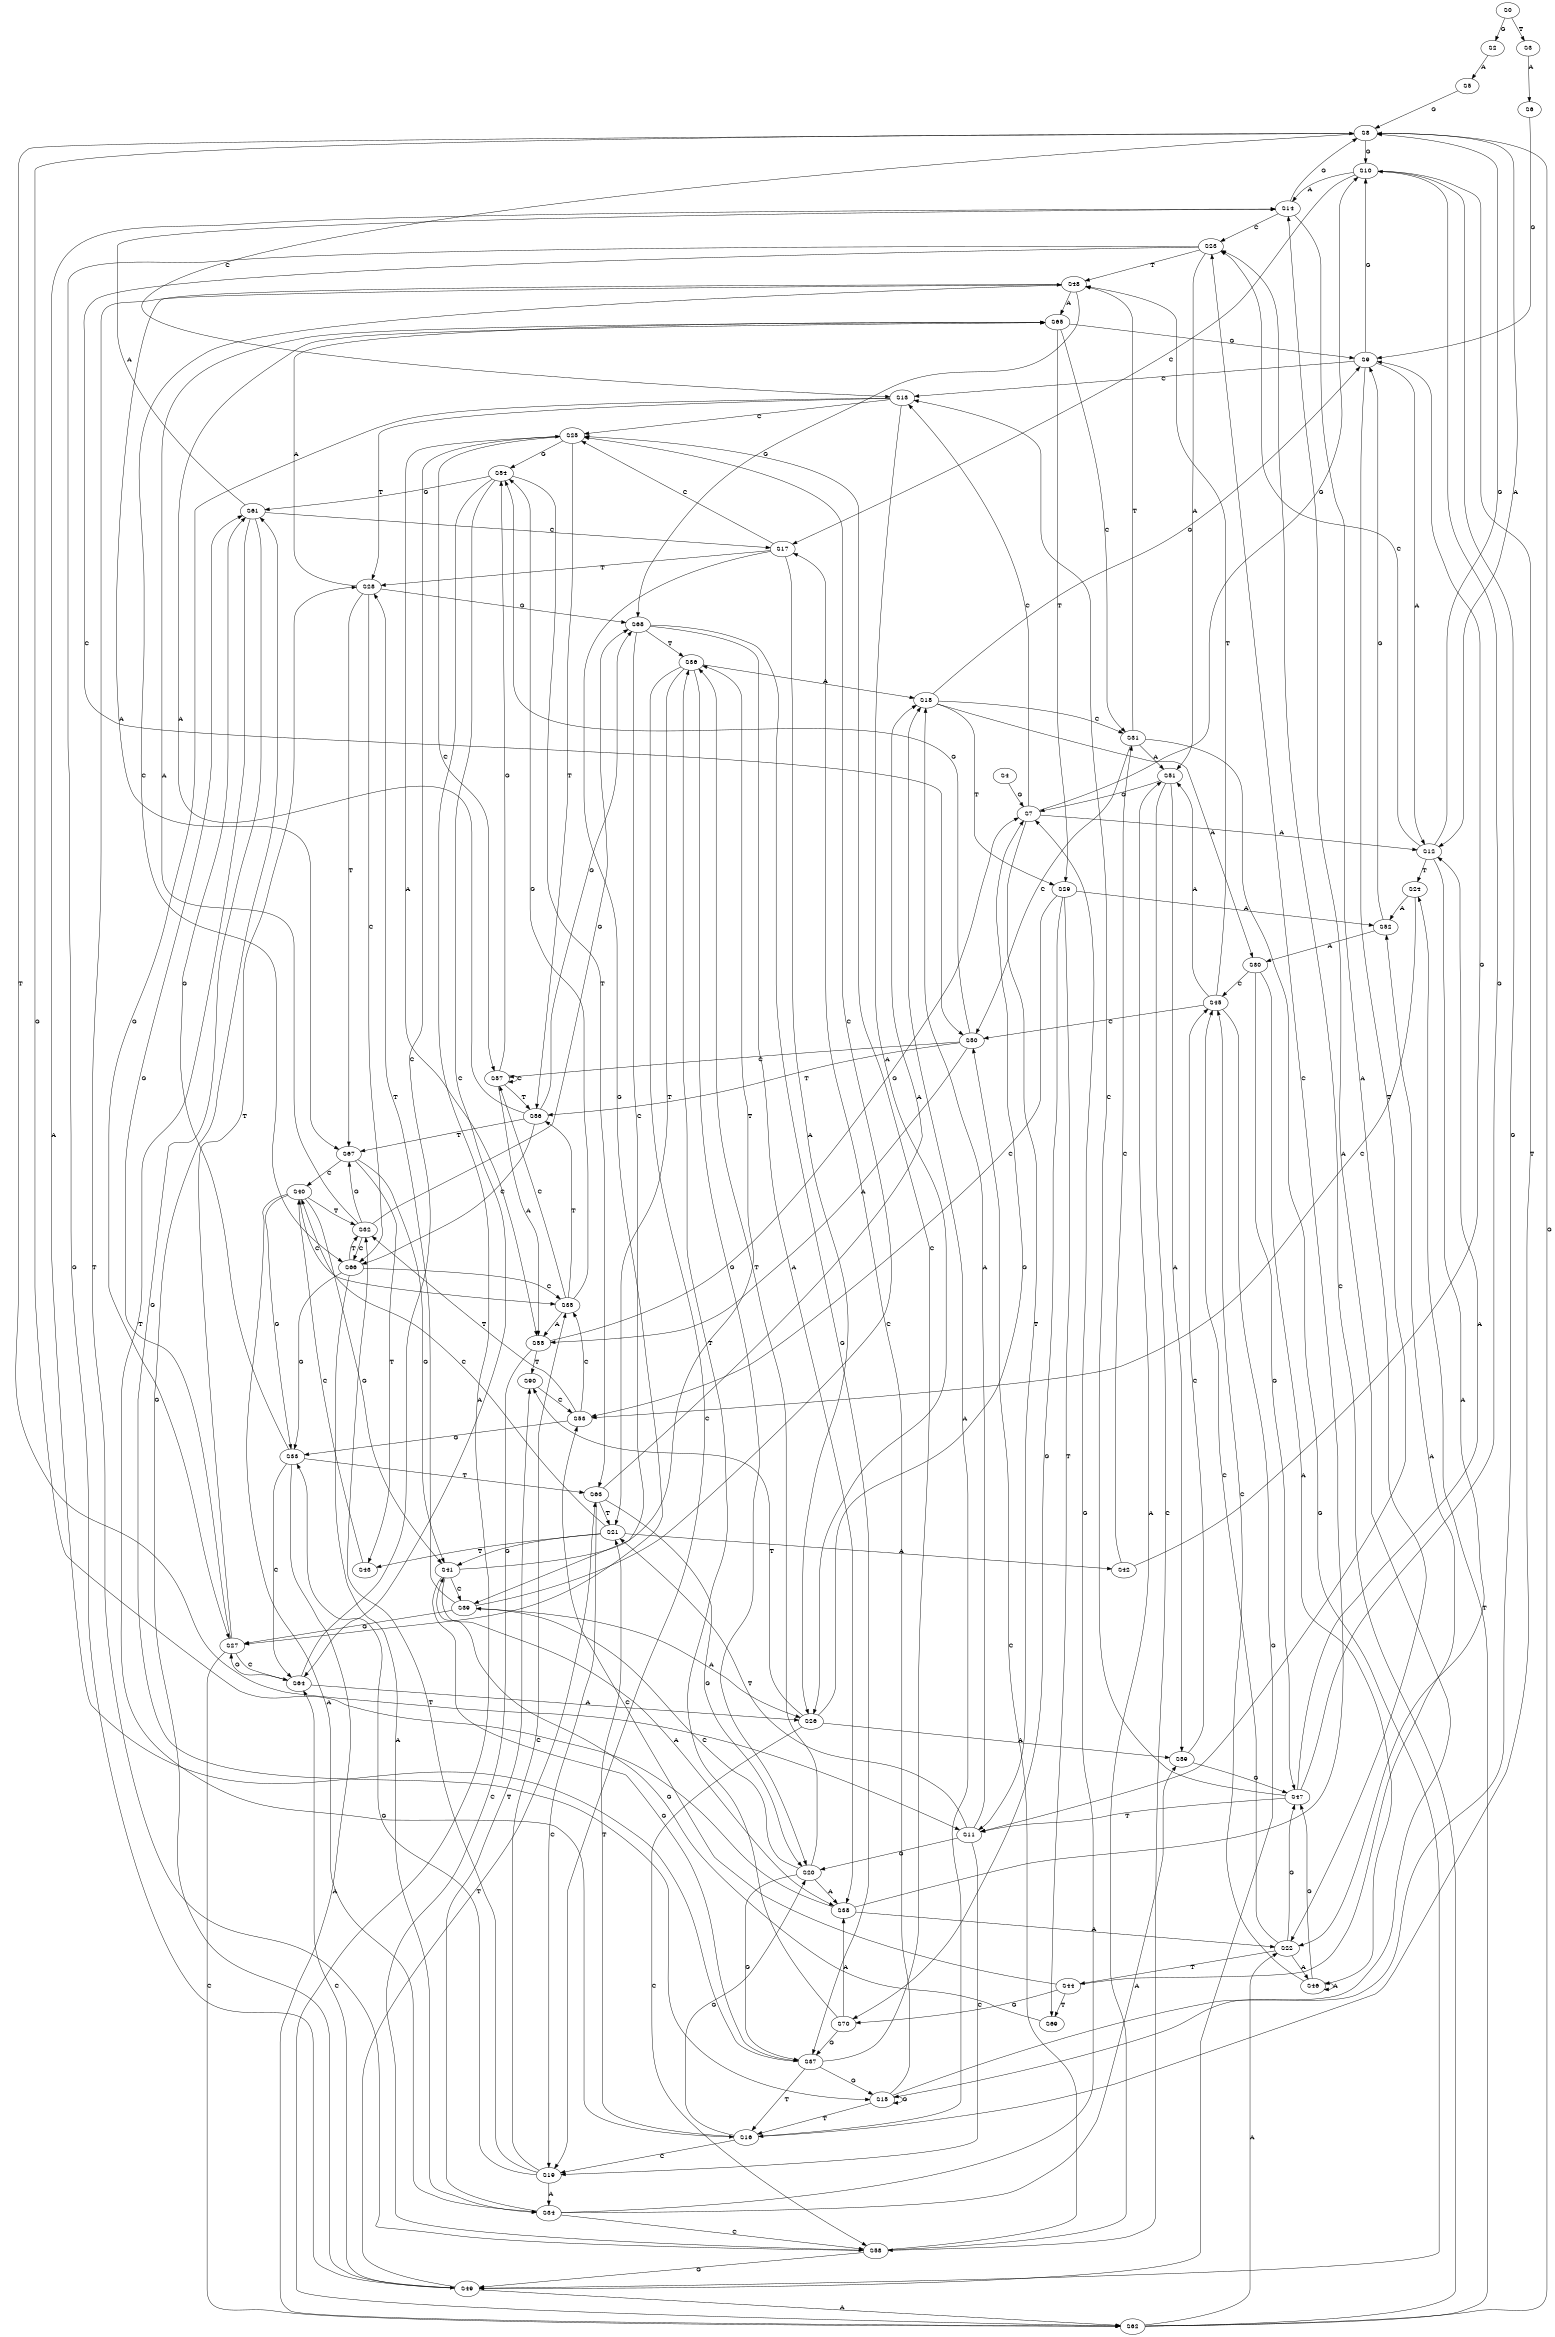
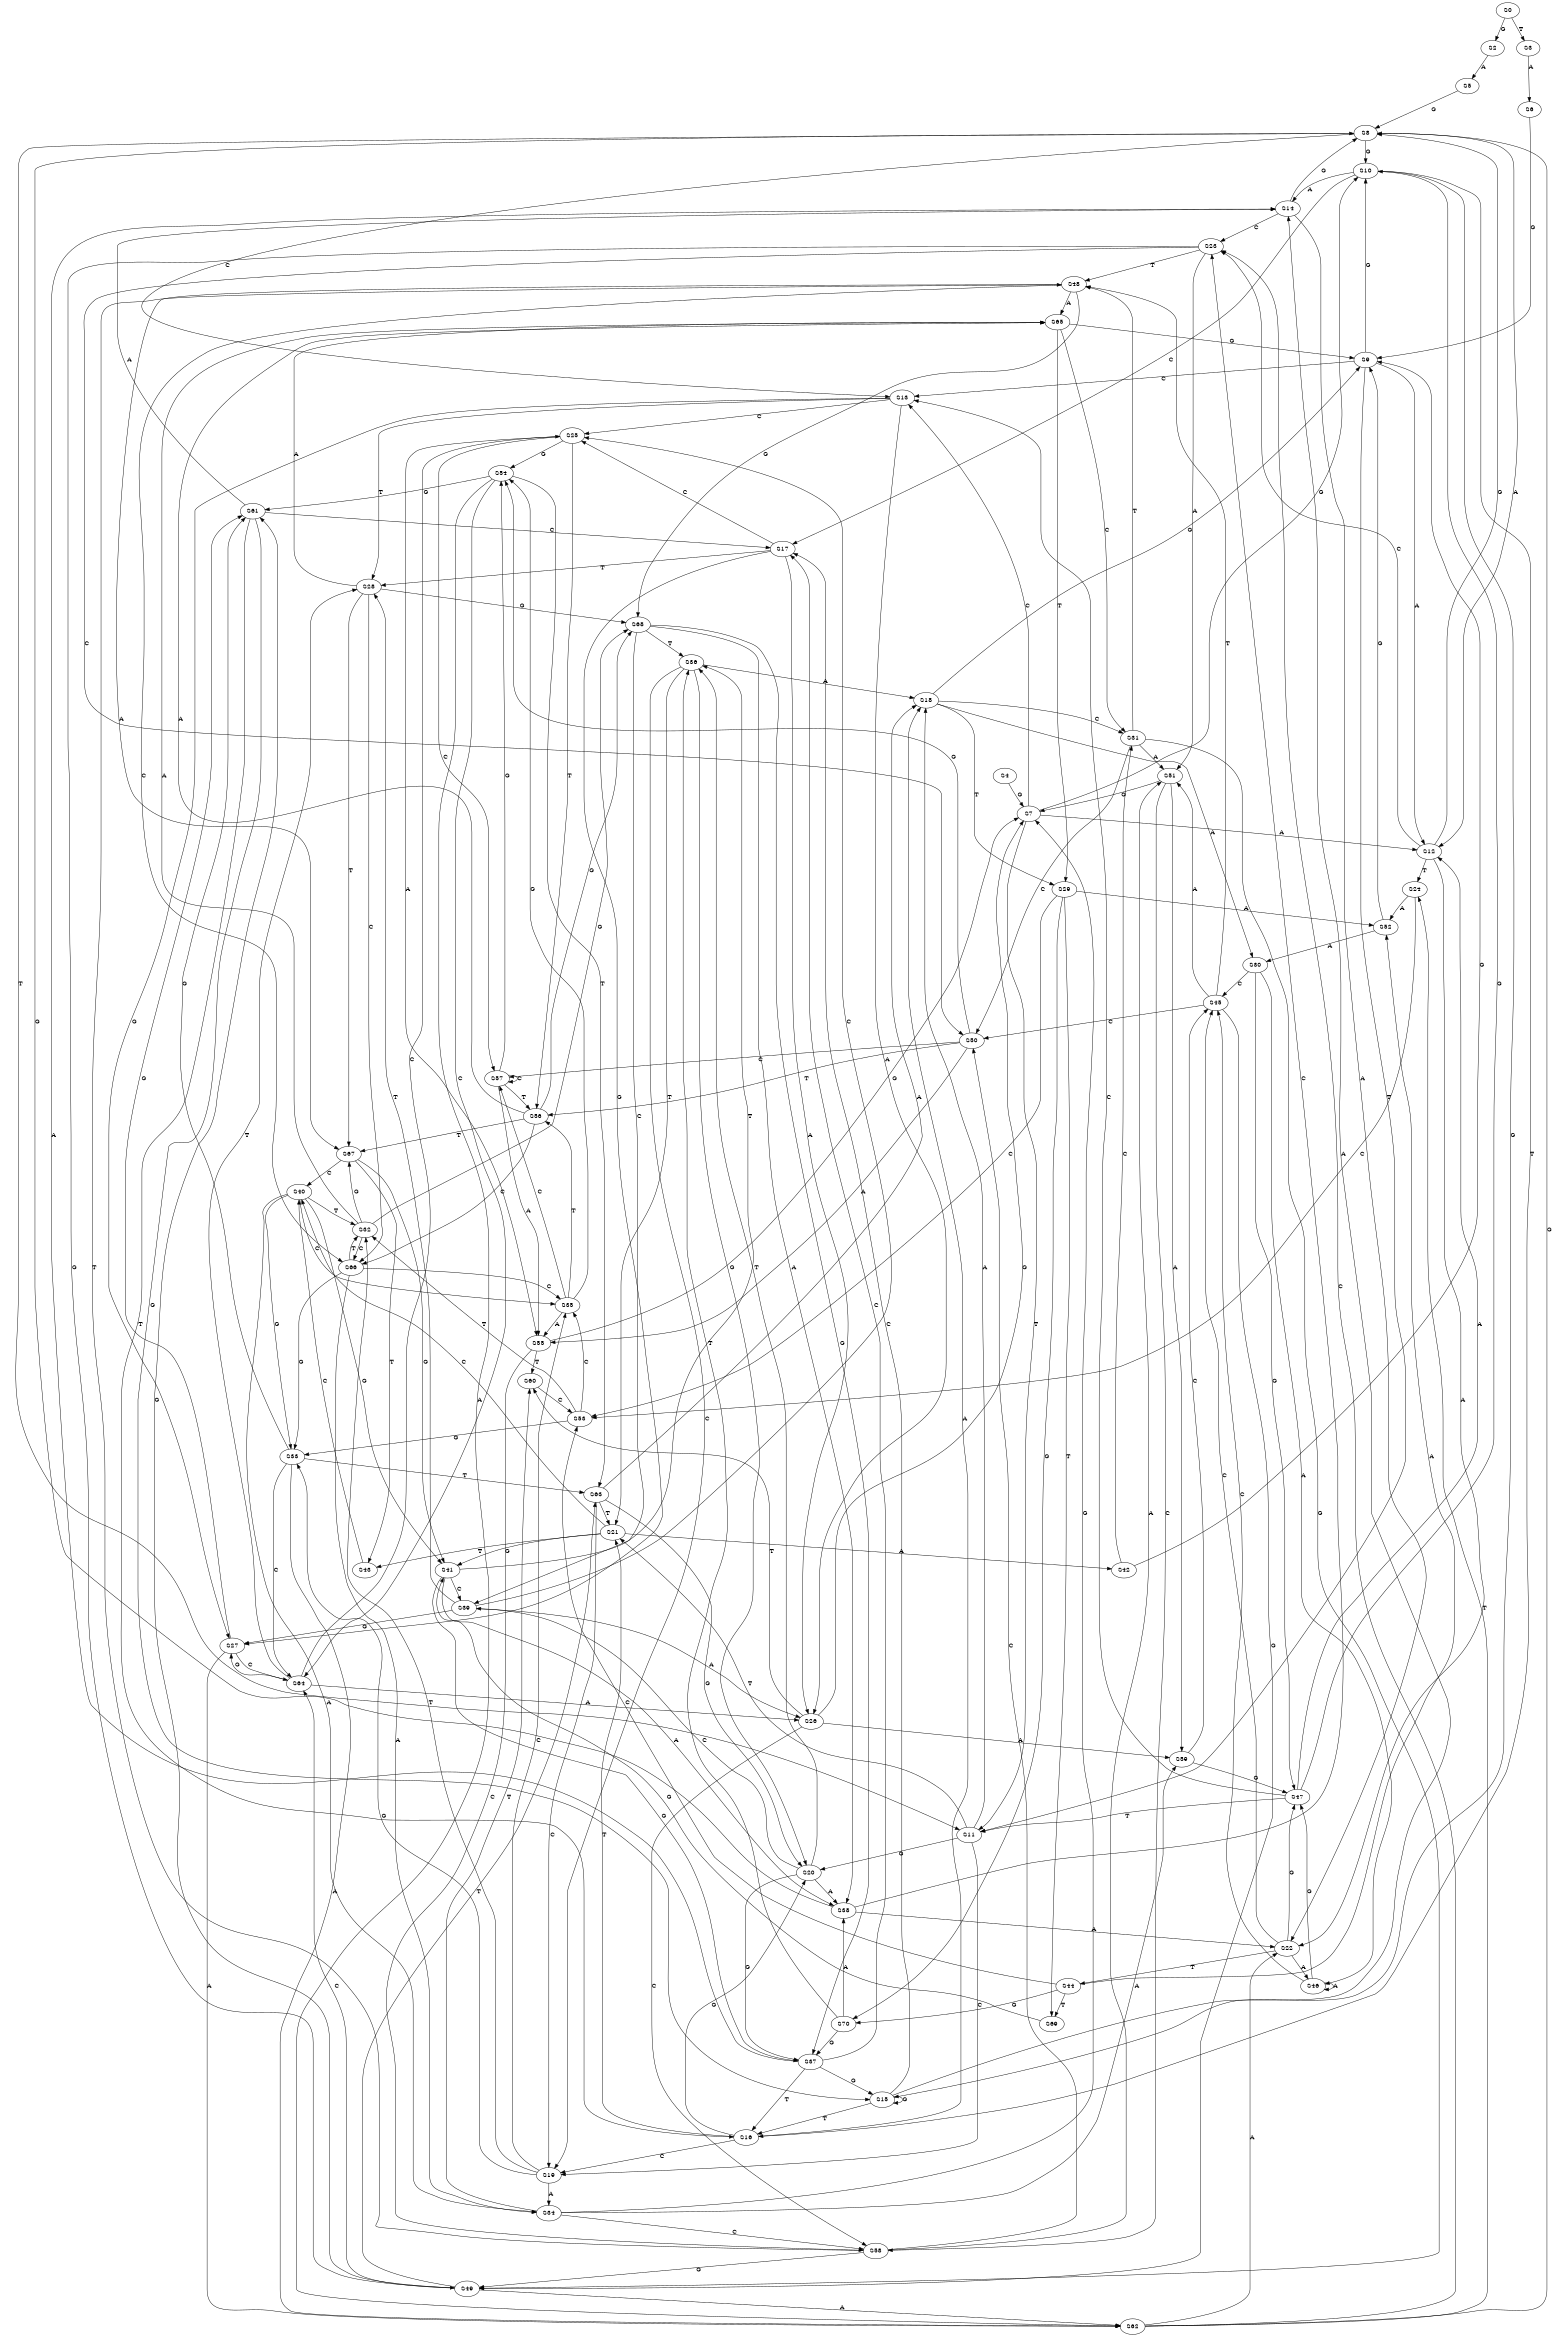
(243, 1101) -> (246, 1129)
(919, 1209) -> (876, 1321)
(530, 1381) -> (530, 1381)
(209, 1986) -> (209, 1986)
